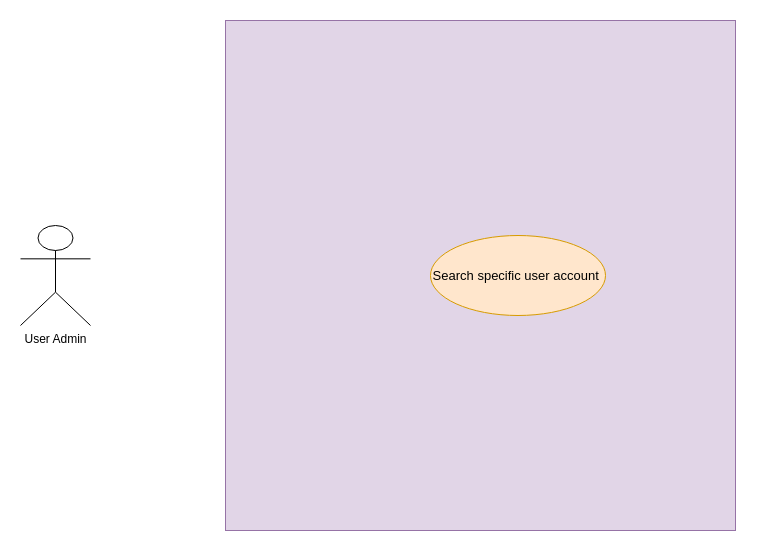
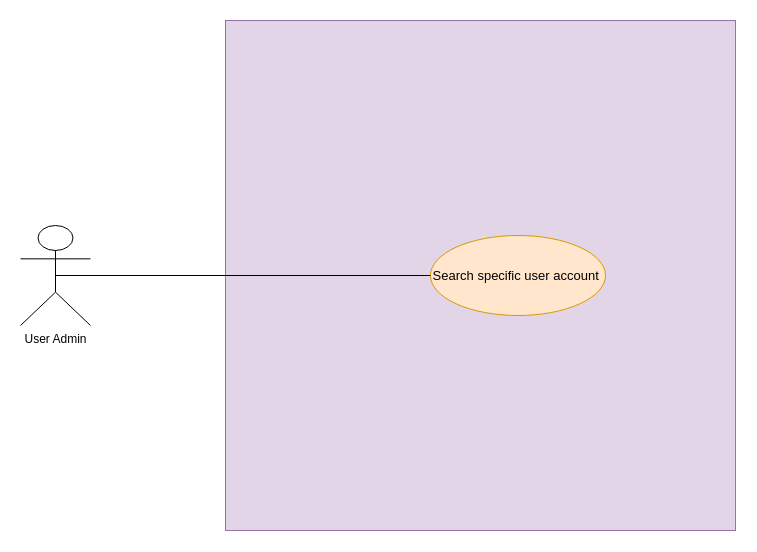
none -> (244, 276)
